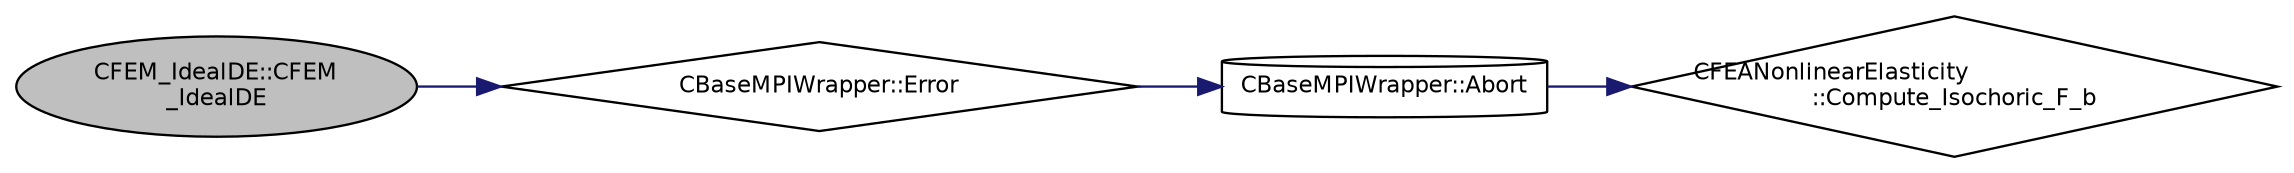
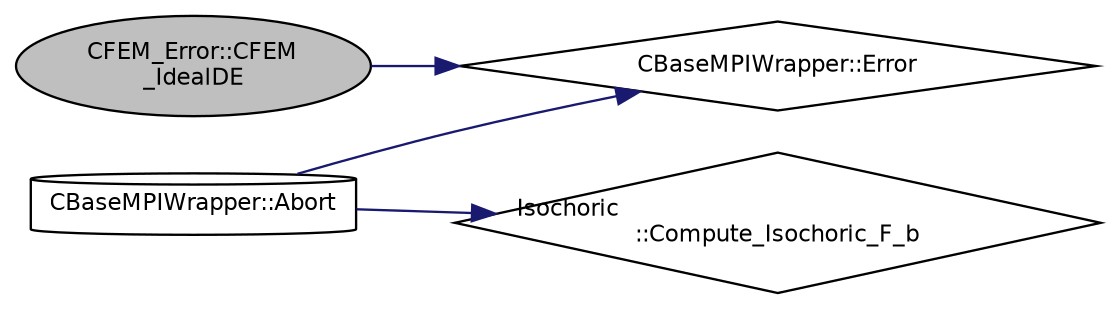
(217, 87) -> (193, 66)
(1168, 87) -> (456, 131)
(1954, 87) -> (778, 223)
